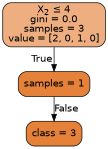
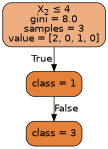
(54, 19) -> (54, 19)
(54, 84) -> (54, 84)
